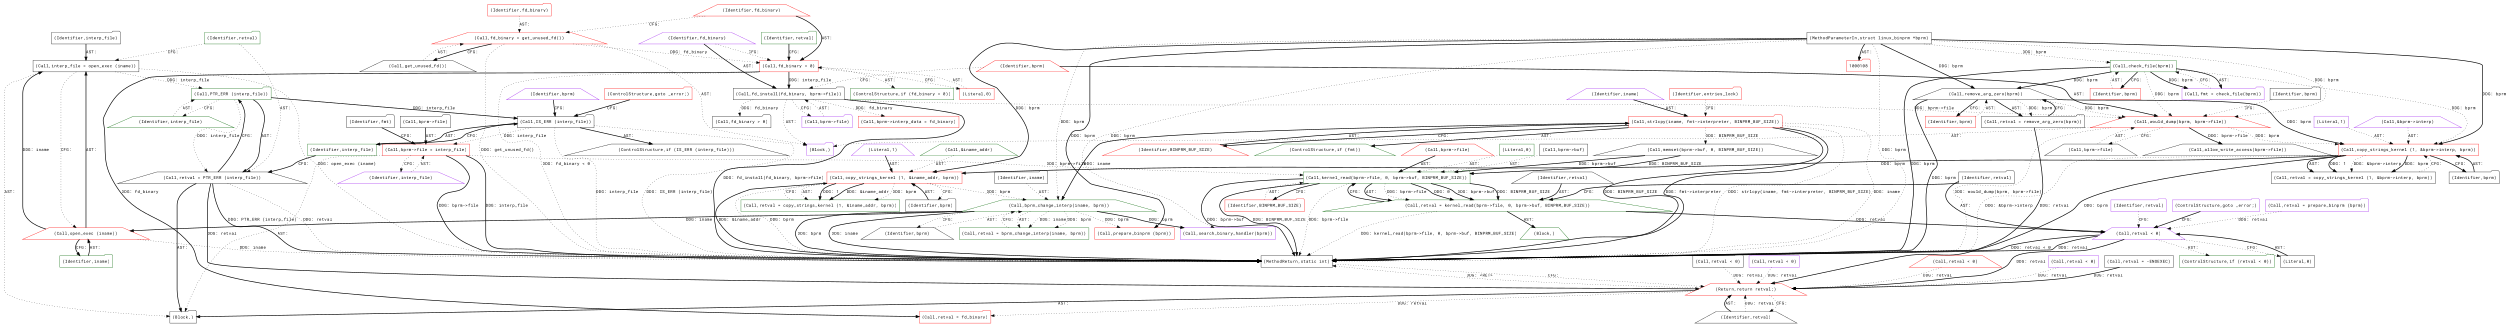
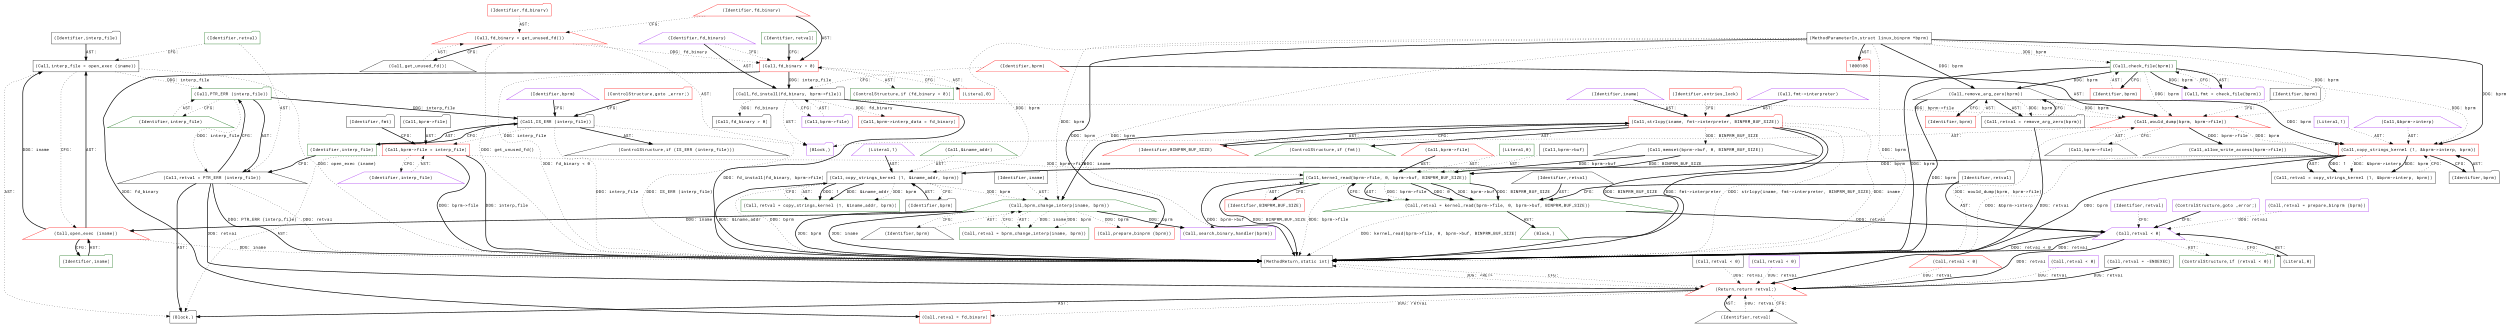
(1282, 43) -> (1282, 43)
none -> (1808, 94)
(894, 178) -> (894, 178)
